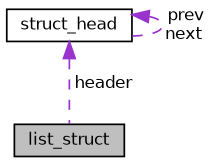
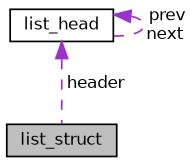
(69, 25) -> (62, 25)
